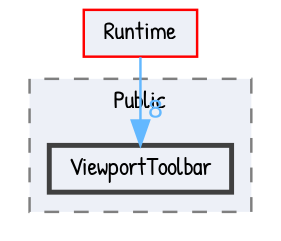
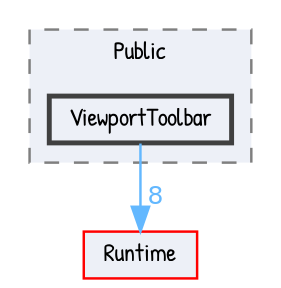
(140, 95) -> (140, 178)
